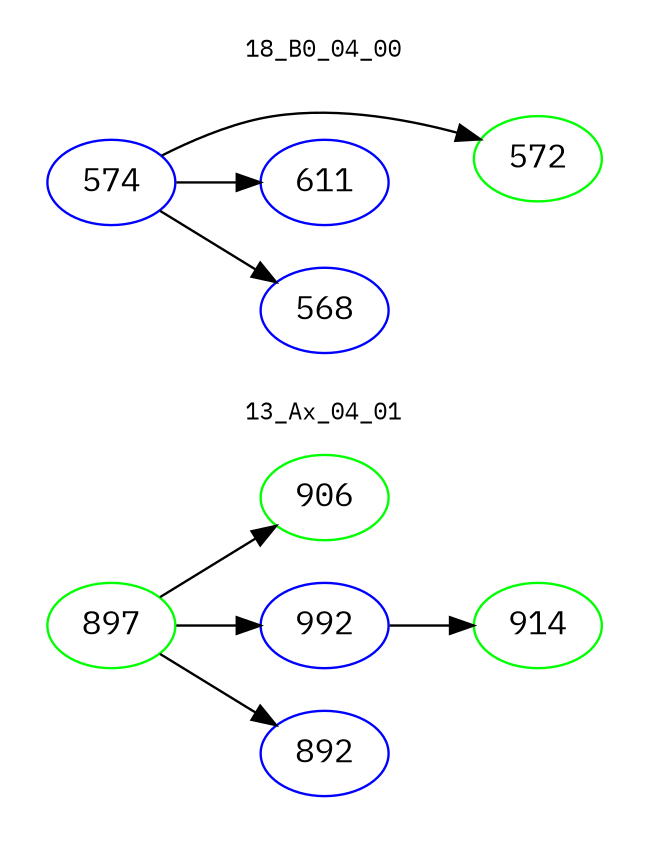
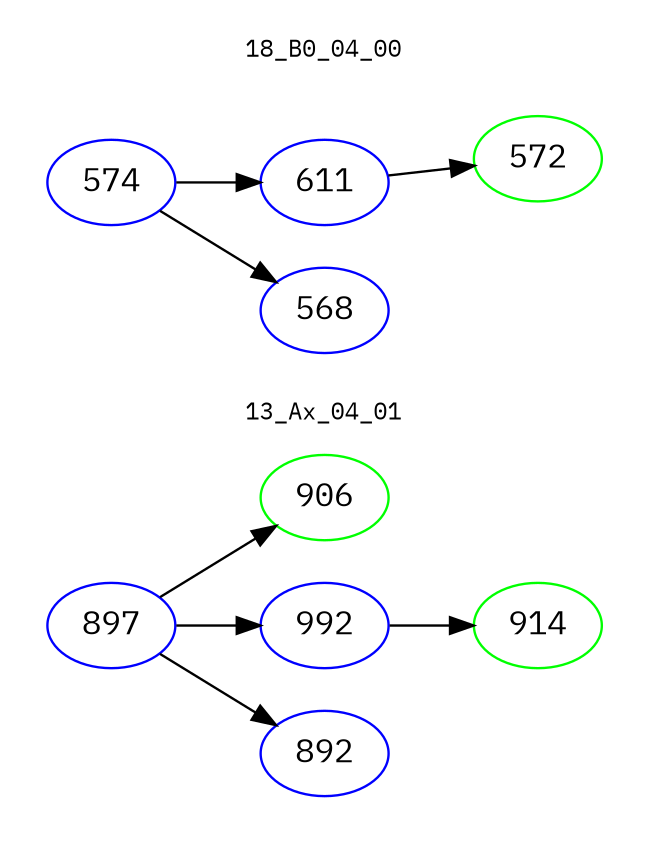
(307, 113) -> (420, 172)
(111, 626) -> (111, 626)
